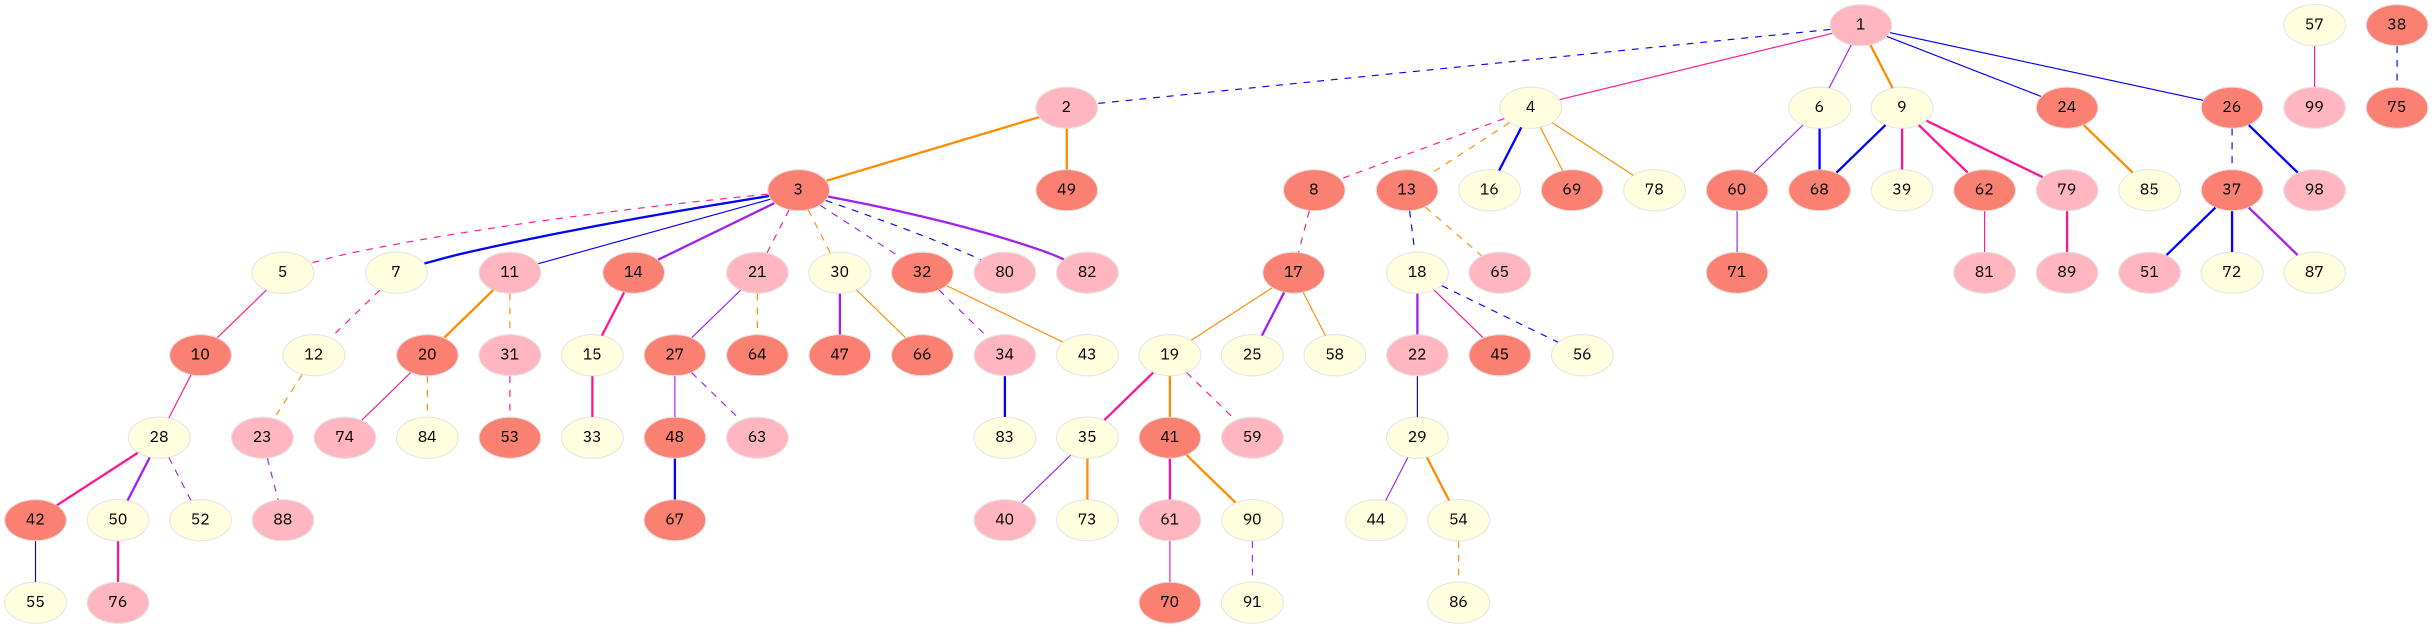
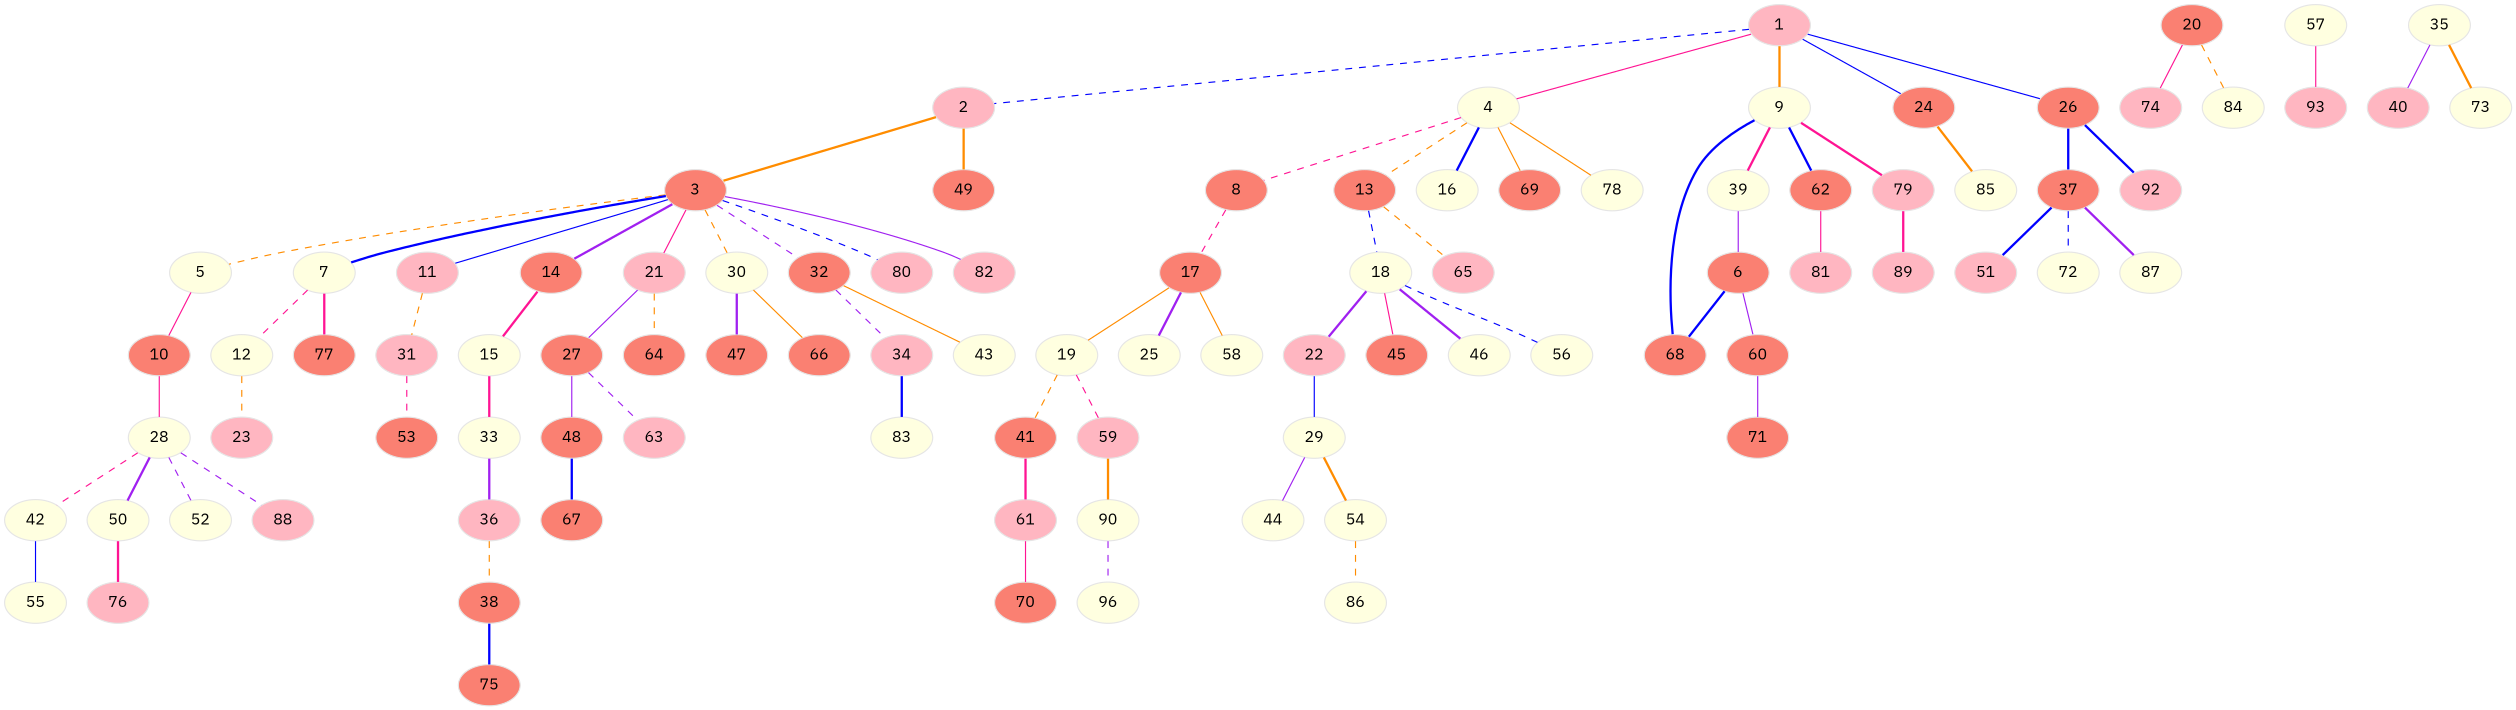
(1840, 66) -> (1738, 232)
(2397, 67) -> (489, 644)
(1820, 108) -> (1738, 273)
(2315, 108) -> (2316, 108)
(1943, 149) -> (1800, 149)
(2232, 149) -> (2068, 149)
(2315, 190) -> (2151, 190)
(538, 221) -> (446, 225)
(947, 223) -> (844, 223)
(778, 232) -> (675, 232)
(2232, 232) -> (2068, 232)
(469, 314) -> none
none -> (324, 355)
none -> (1479, 355)
(1129, 396) -> none
(1170, 397) -> (1046, 397)
(97, 479) -> (97, 479)
(273, 479) -> (221, 479)
(1211, 479) -> (1108, 479)
(36, 520) -> (36, 520)
none -> (489, 520)
(1252, 603) -> (1108, 603)
